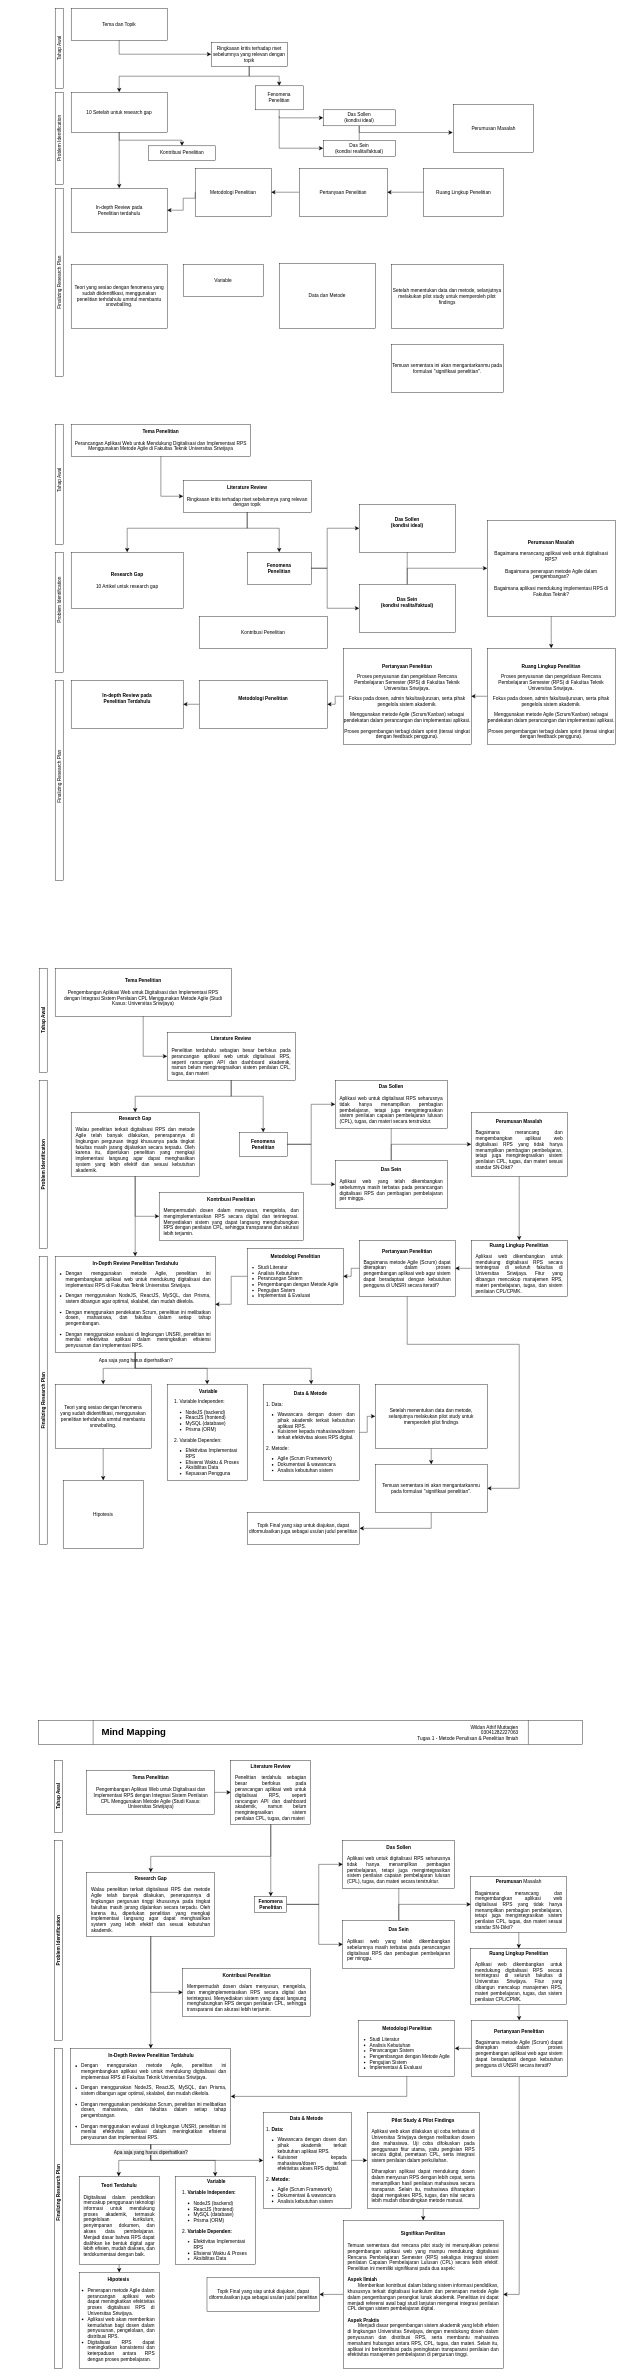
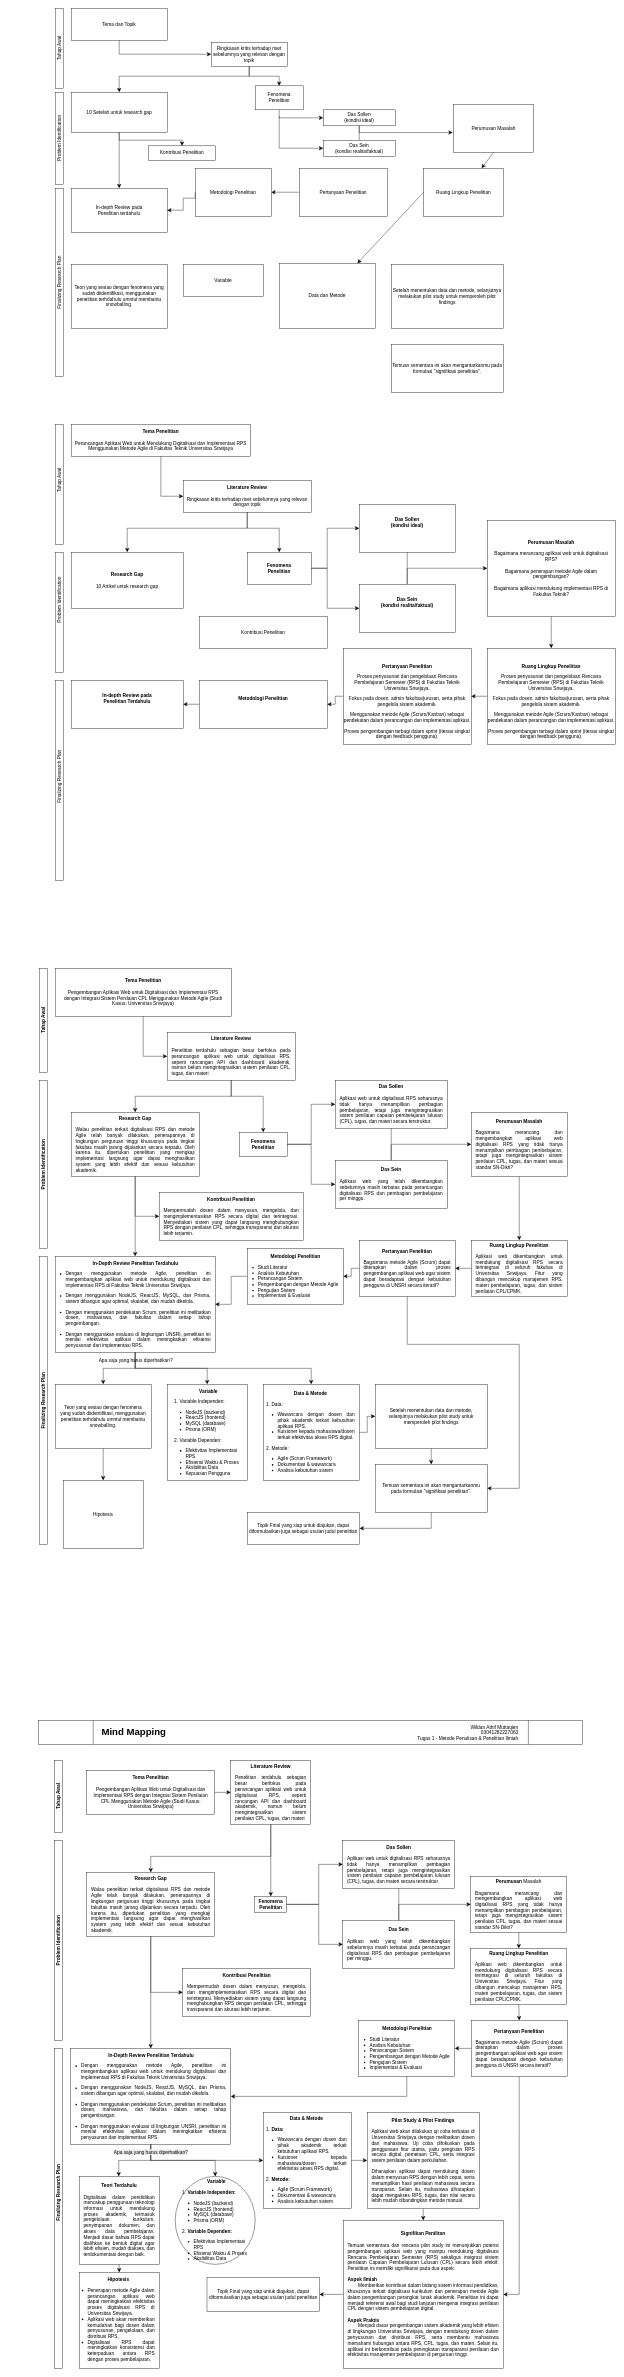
none -> (485, 164)
(391, 192) -> (361, 260)
(215, 2220) -> (215, 2220)
